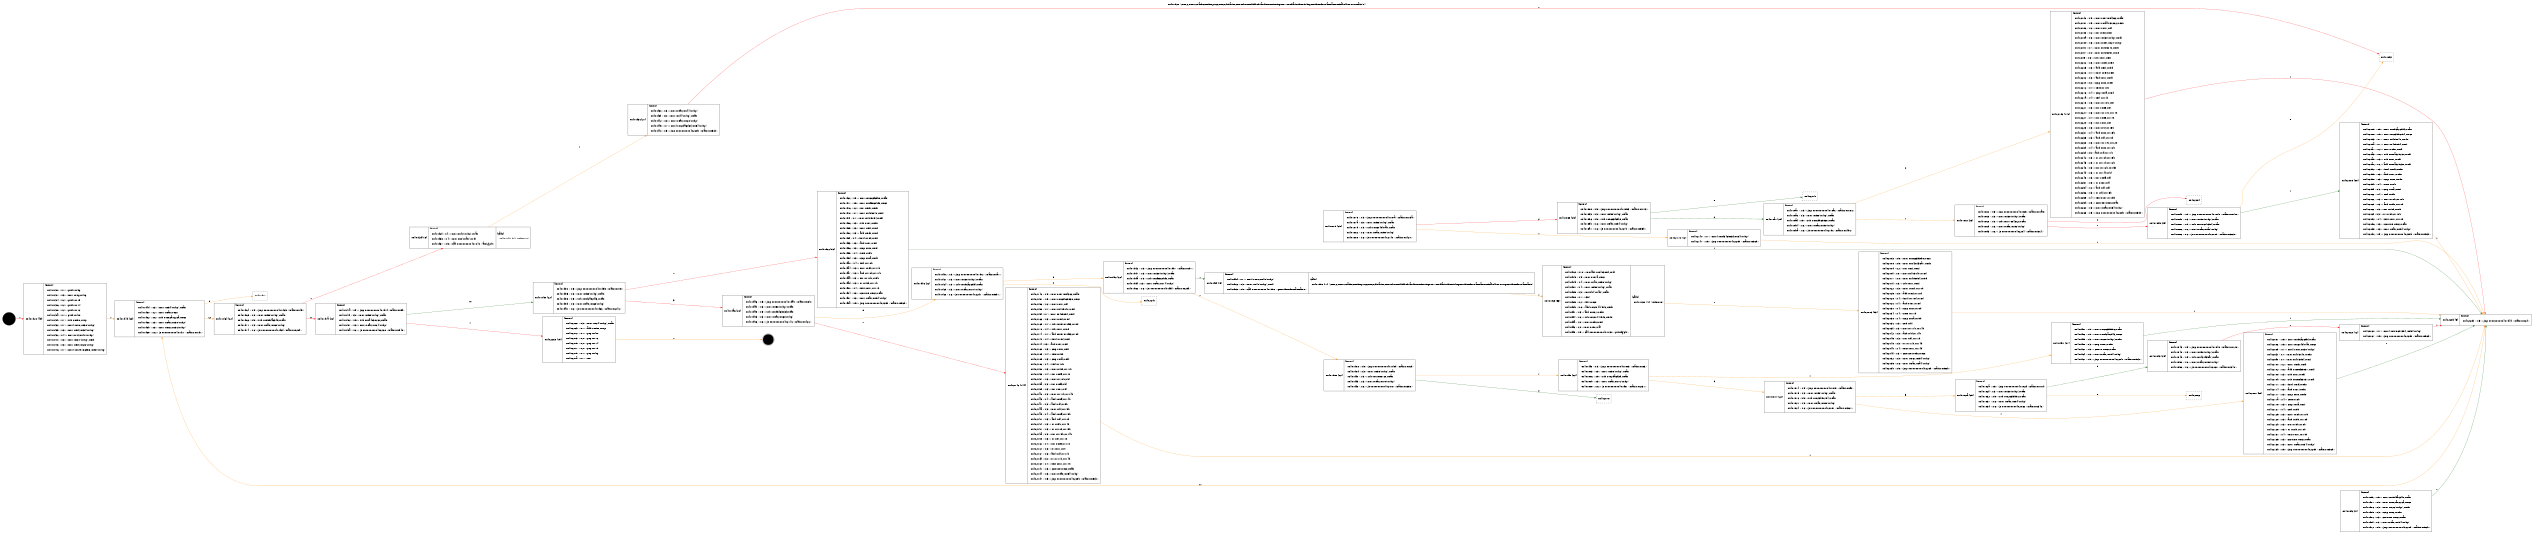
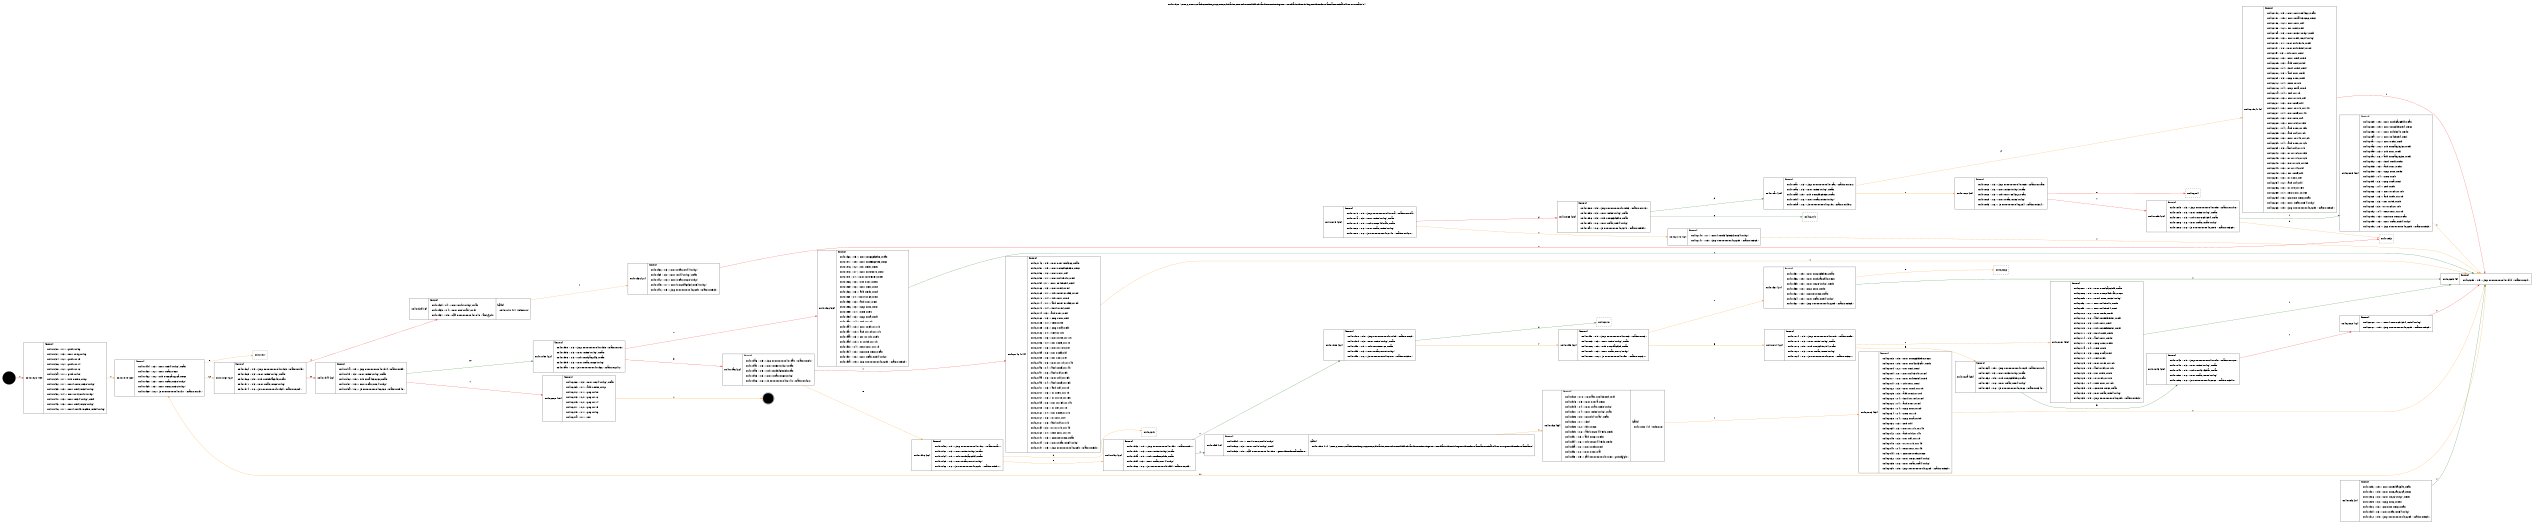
(1264, 325) -> (1265, 401)
(2116, 396) -> (1924, 271)
